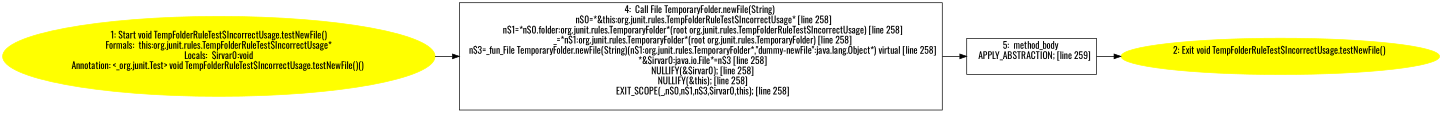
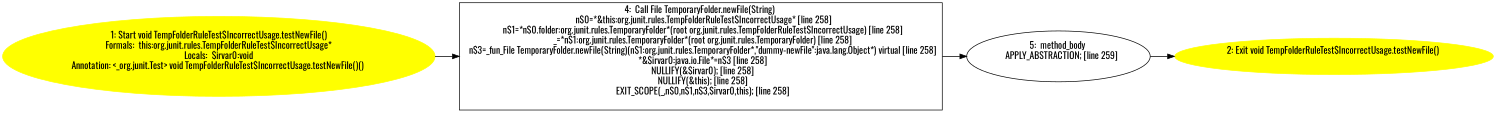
(1032, 56) -> (1058, 56)
